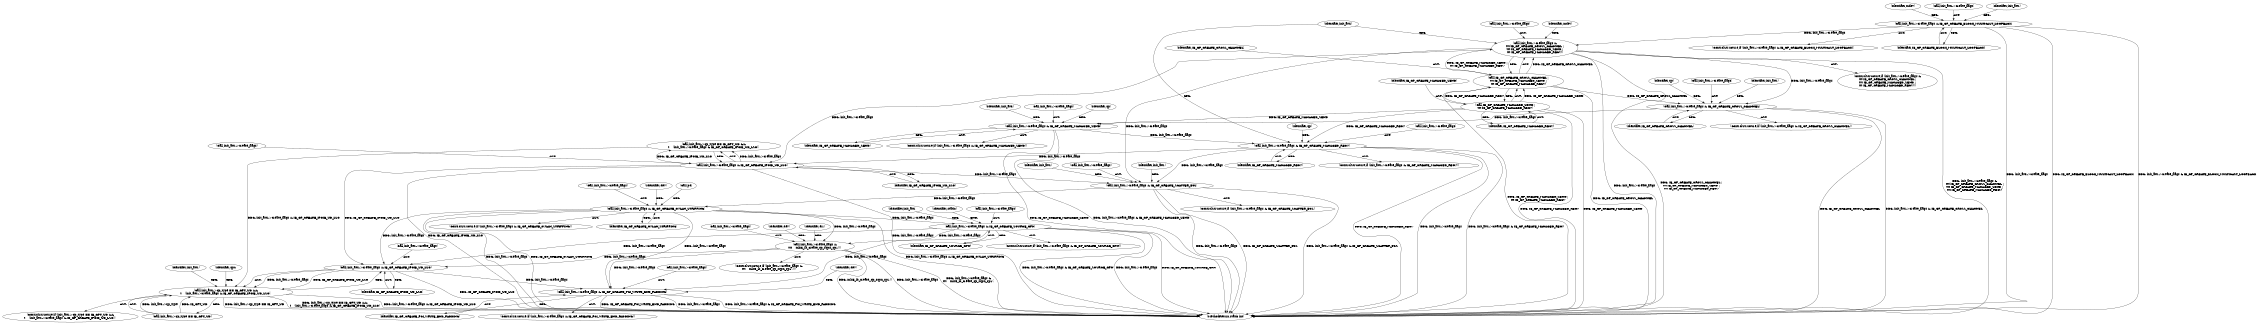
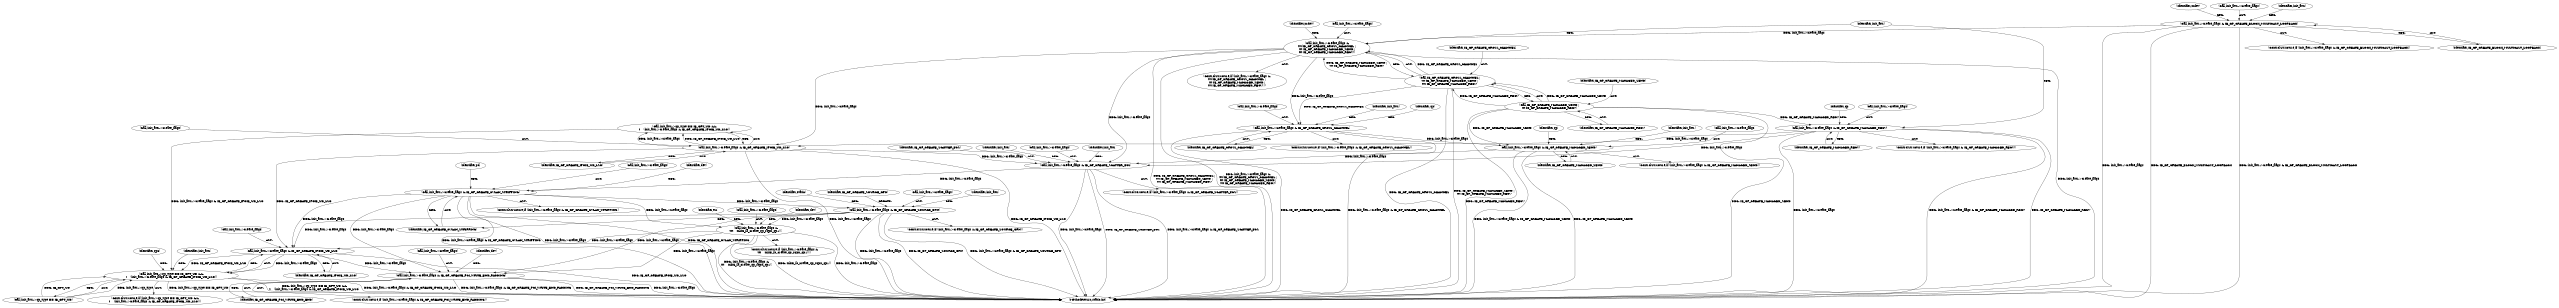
(1166, 138) -> (1317, 157)
none -> (930, 148)
(686, 186) -> (471, 166)
(975, 218) -> (856, 201)
(992, 236) -> (886, 201)
(986, 240) -> (667, 220)
(420, 317) -> (276, 300)
